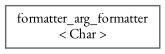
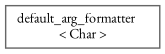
(83, 27) -> (83, 27)
